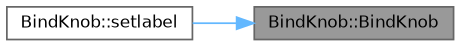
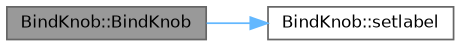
(215, 23) -> (228, 23)
